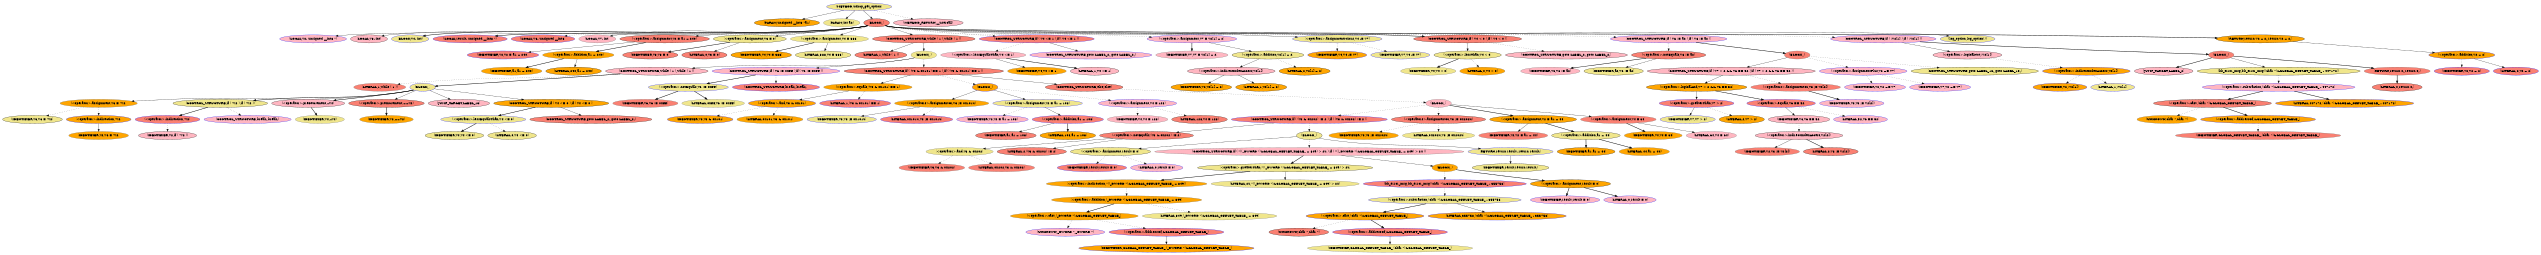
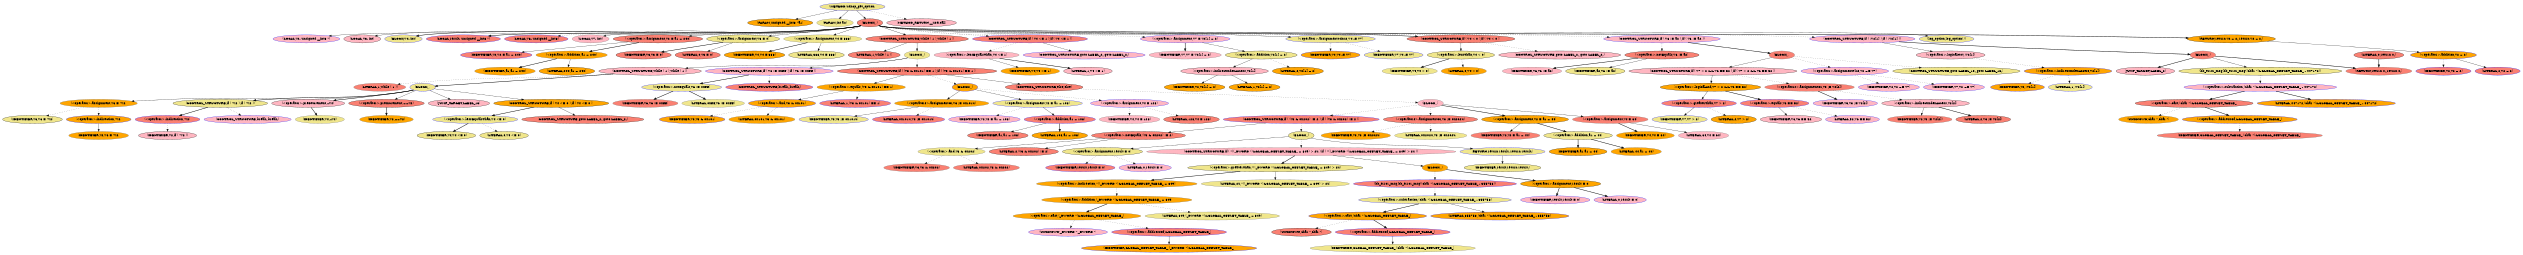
(2397, 78) -> (2379, 62)
(1799, 126) -> (1866, 95)
